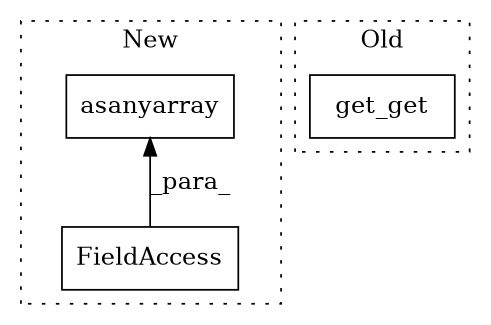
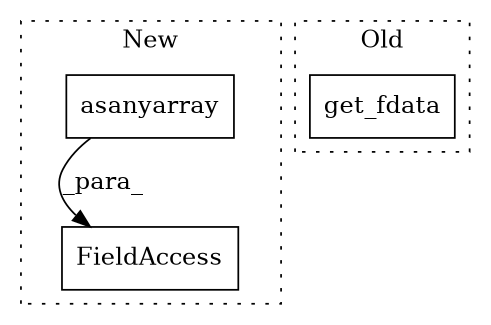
(382, 106) -> (382, 106)
(150, 191) -> (61, 174)
